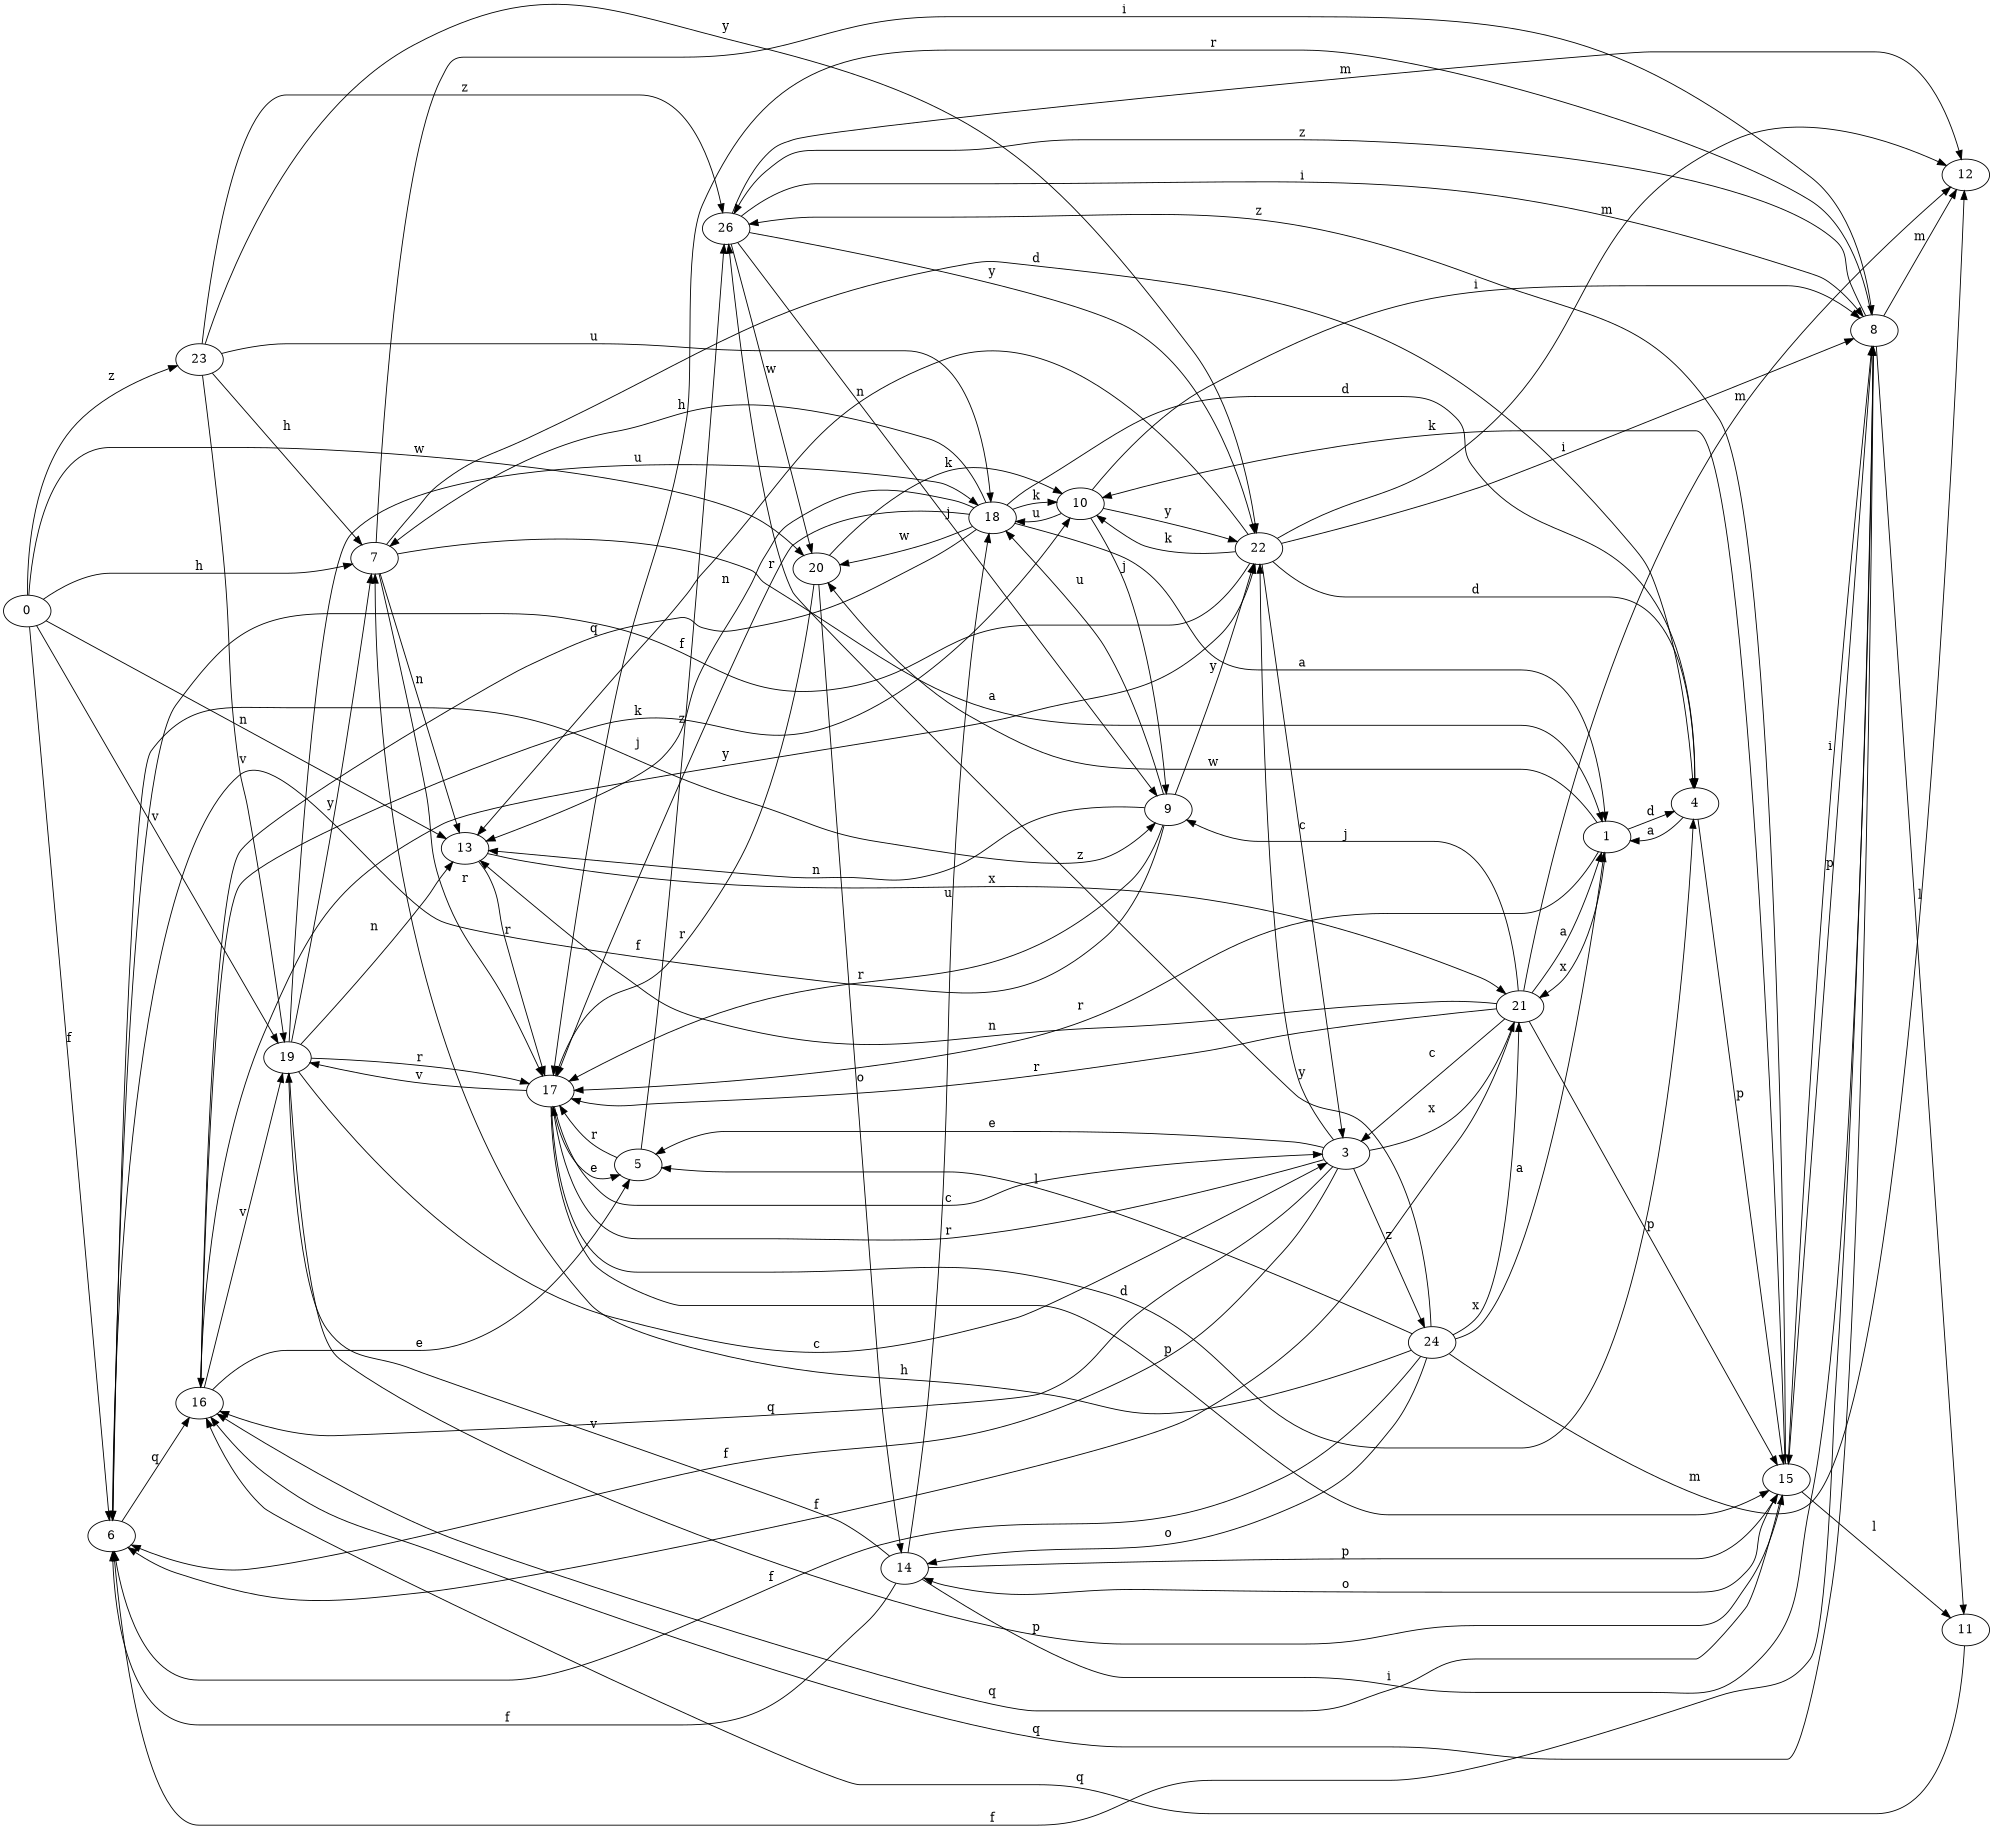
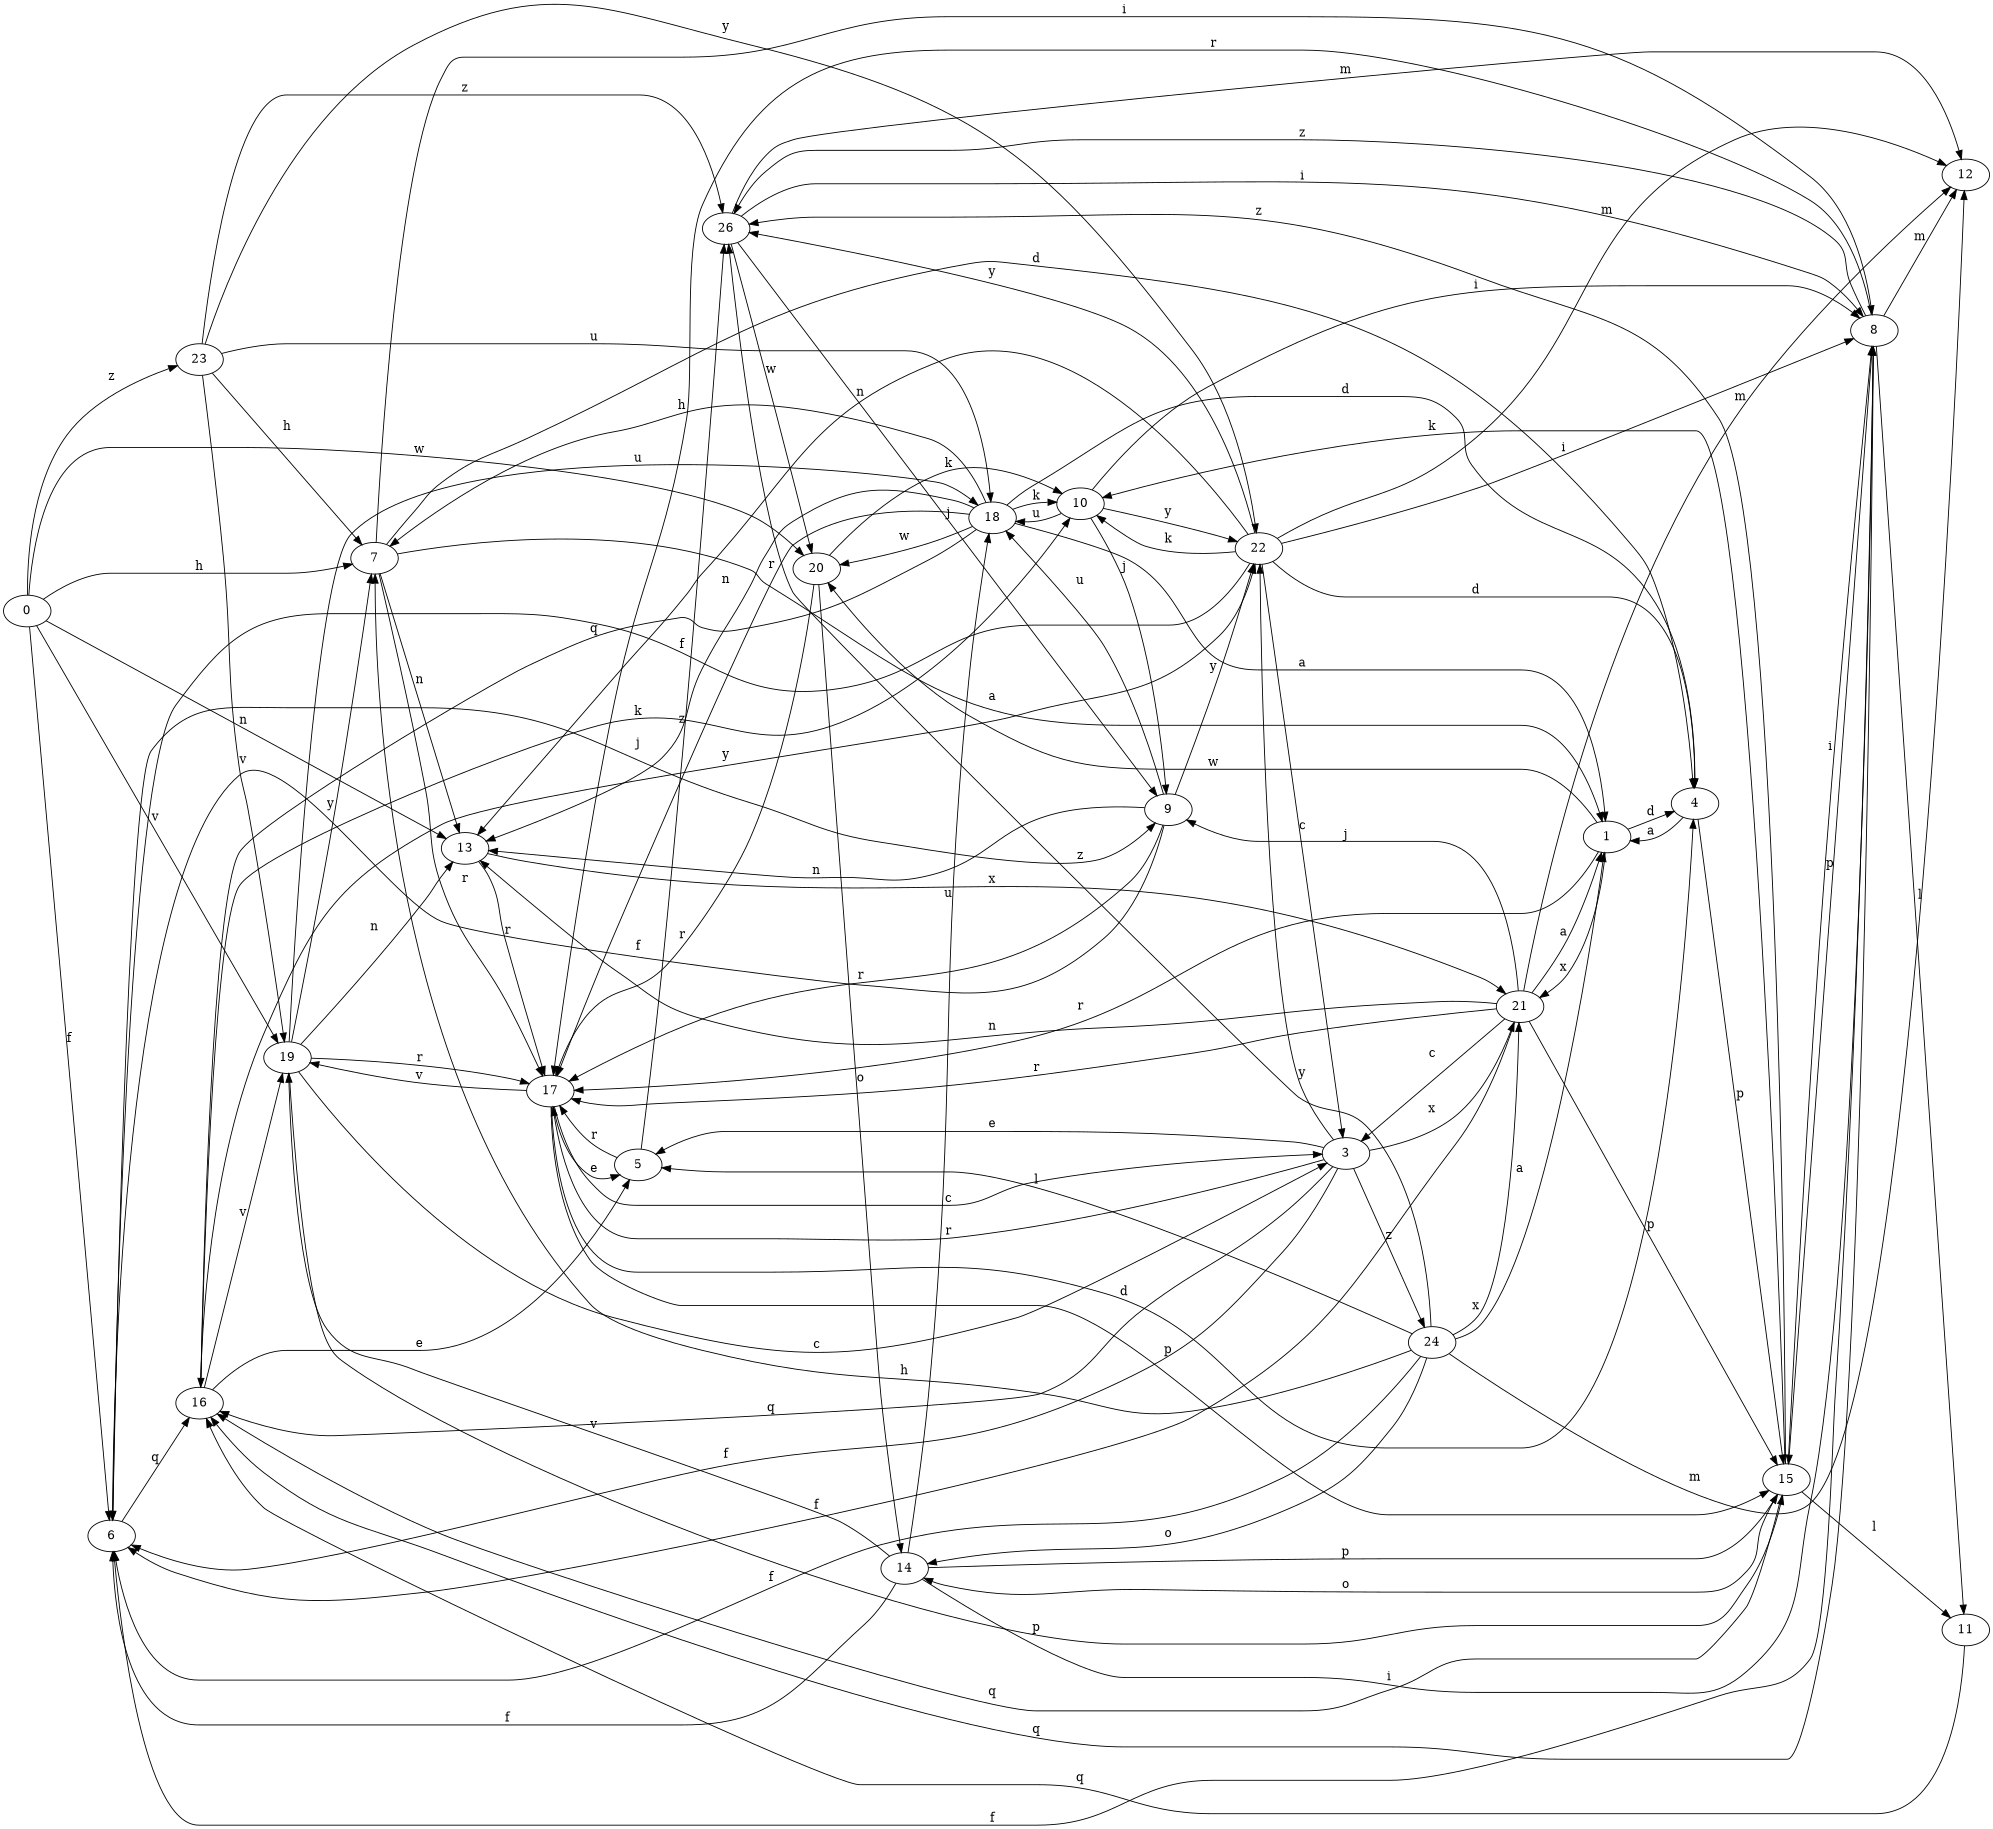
(1057, 301) -> (1065, 304)
